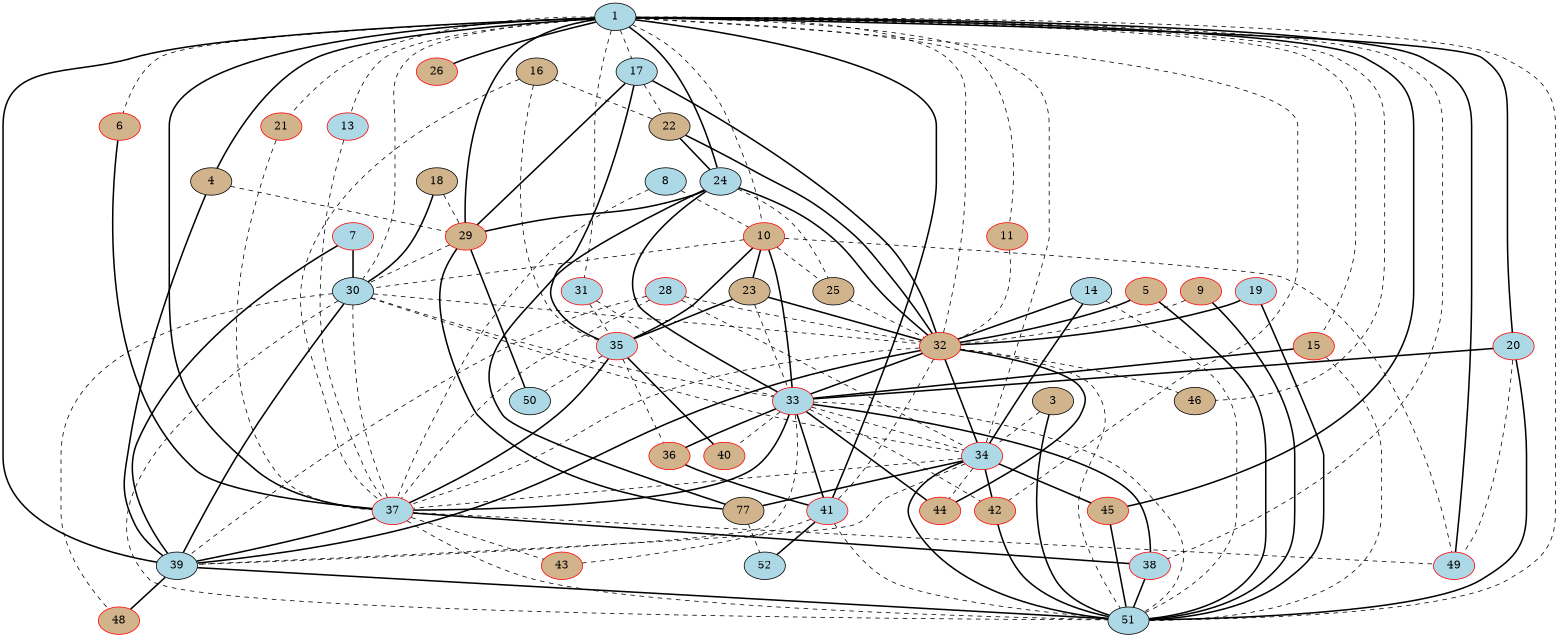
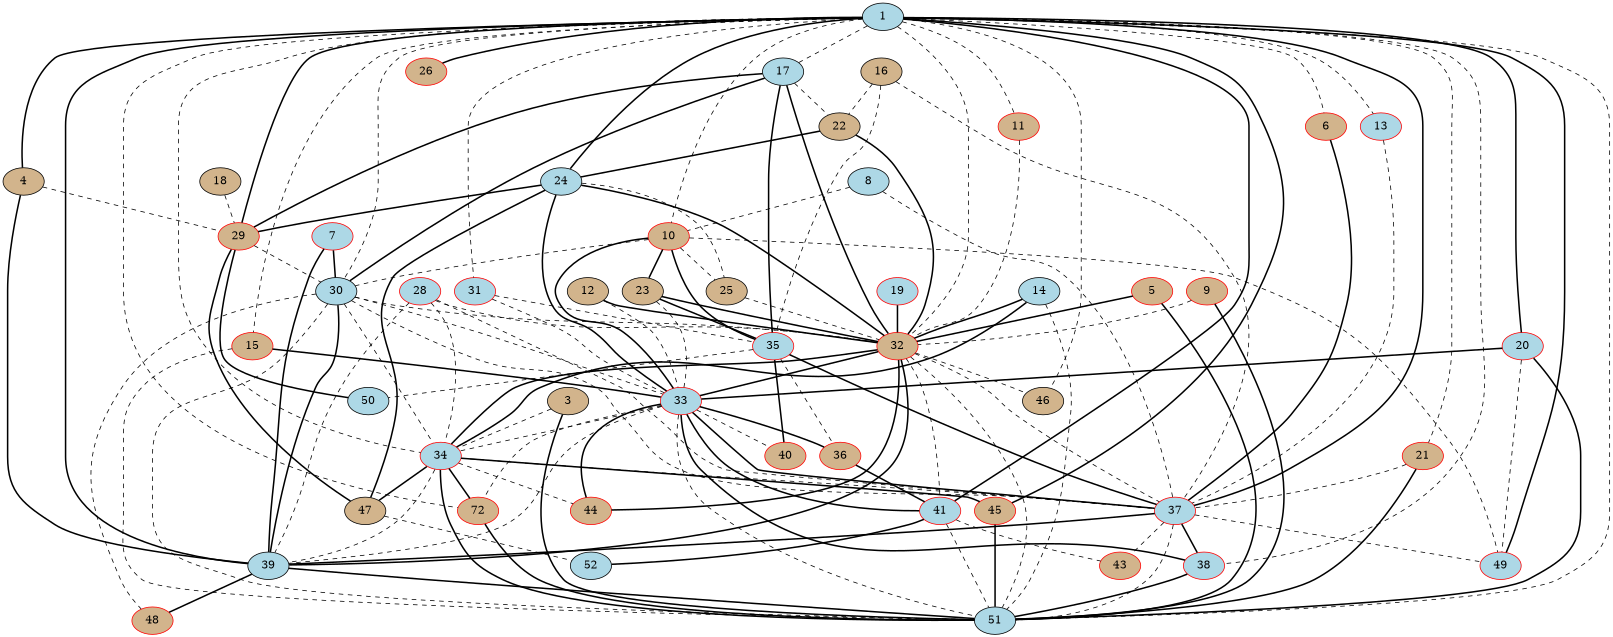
(409, 245) -> (548, 161)
none -> (588, 291)
(743, 511) -> (365, 511)
(995, 511) -> (478, 511)
(1324, 515) -> (1242, 599)
